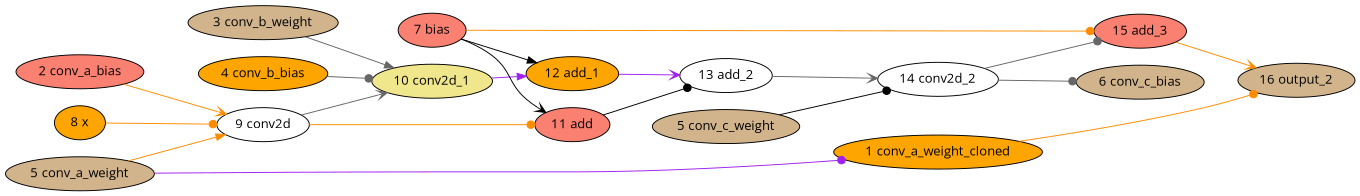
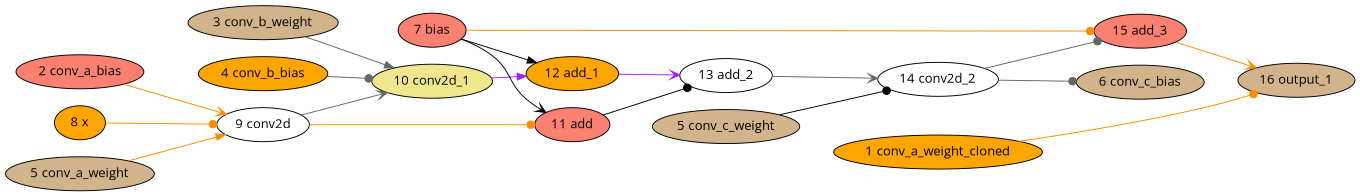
(1296, 80) -> (1296, 80)
(496, 172) -> none
